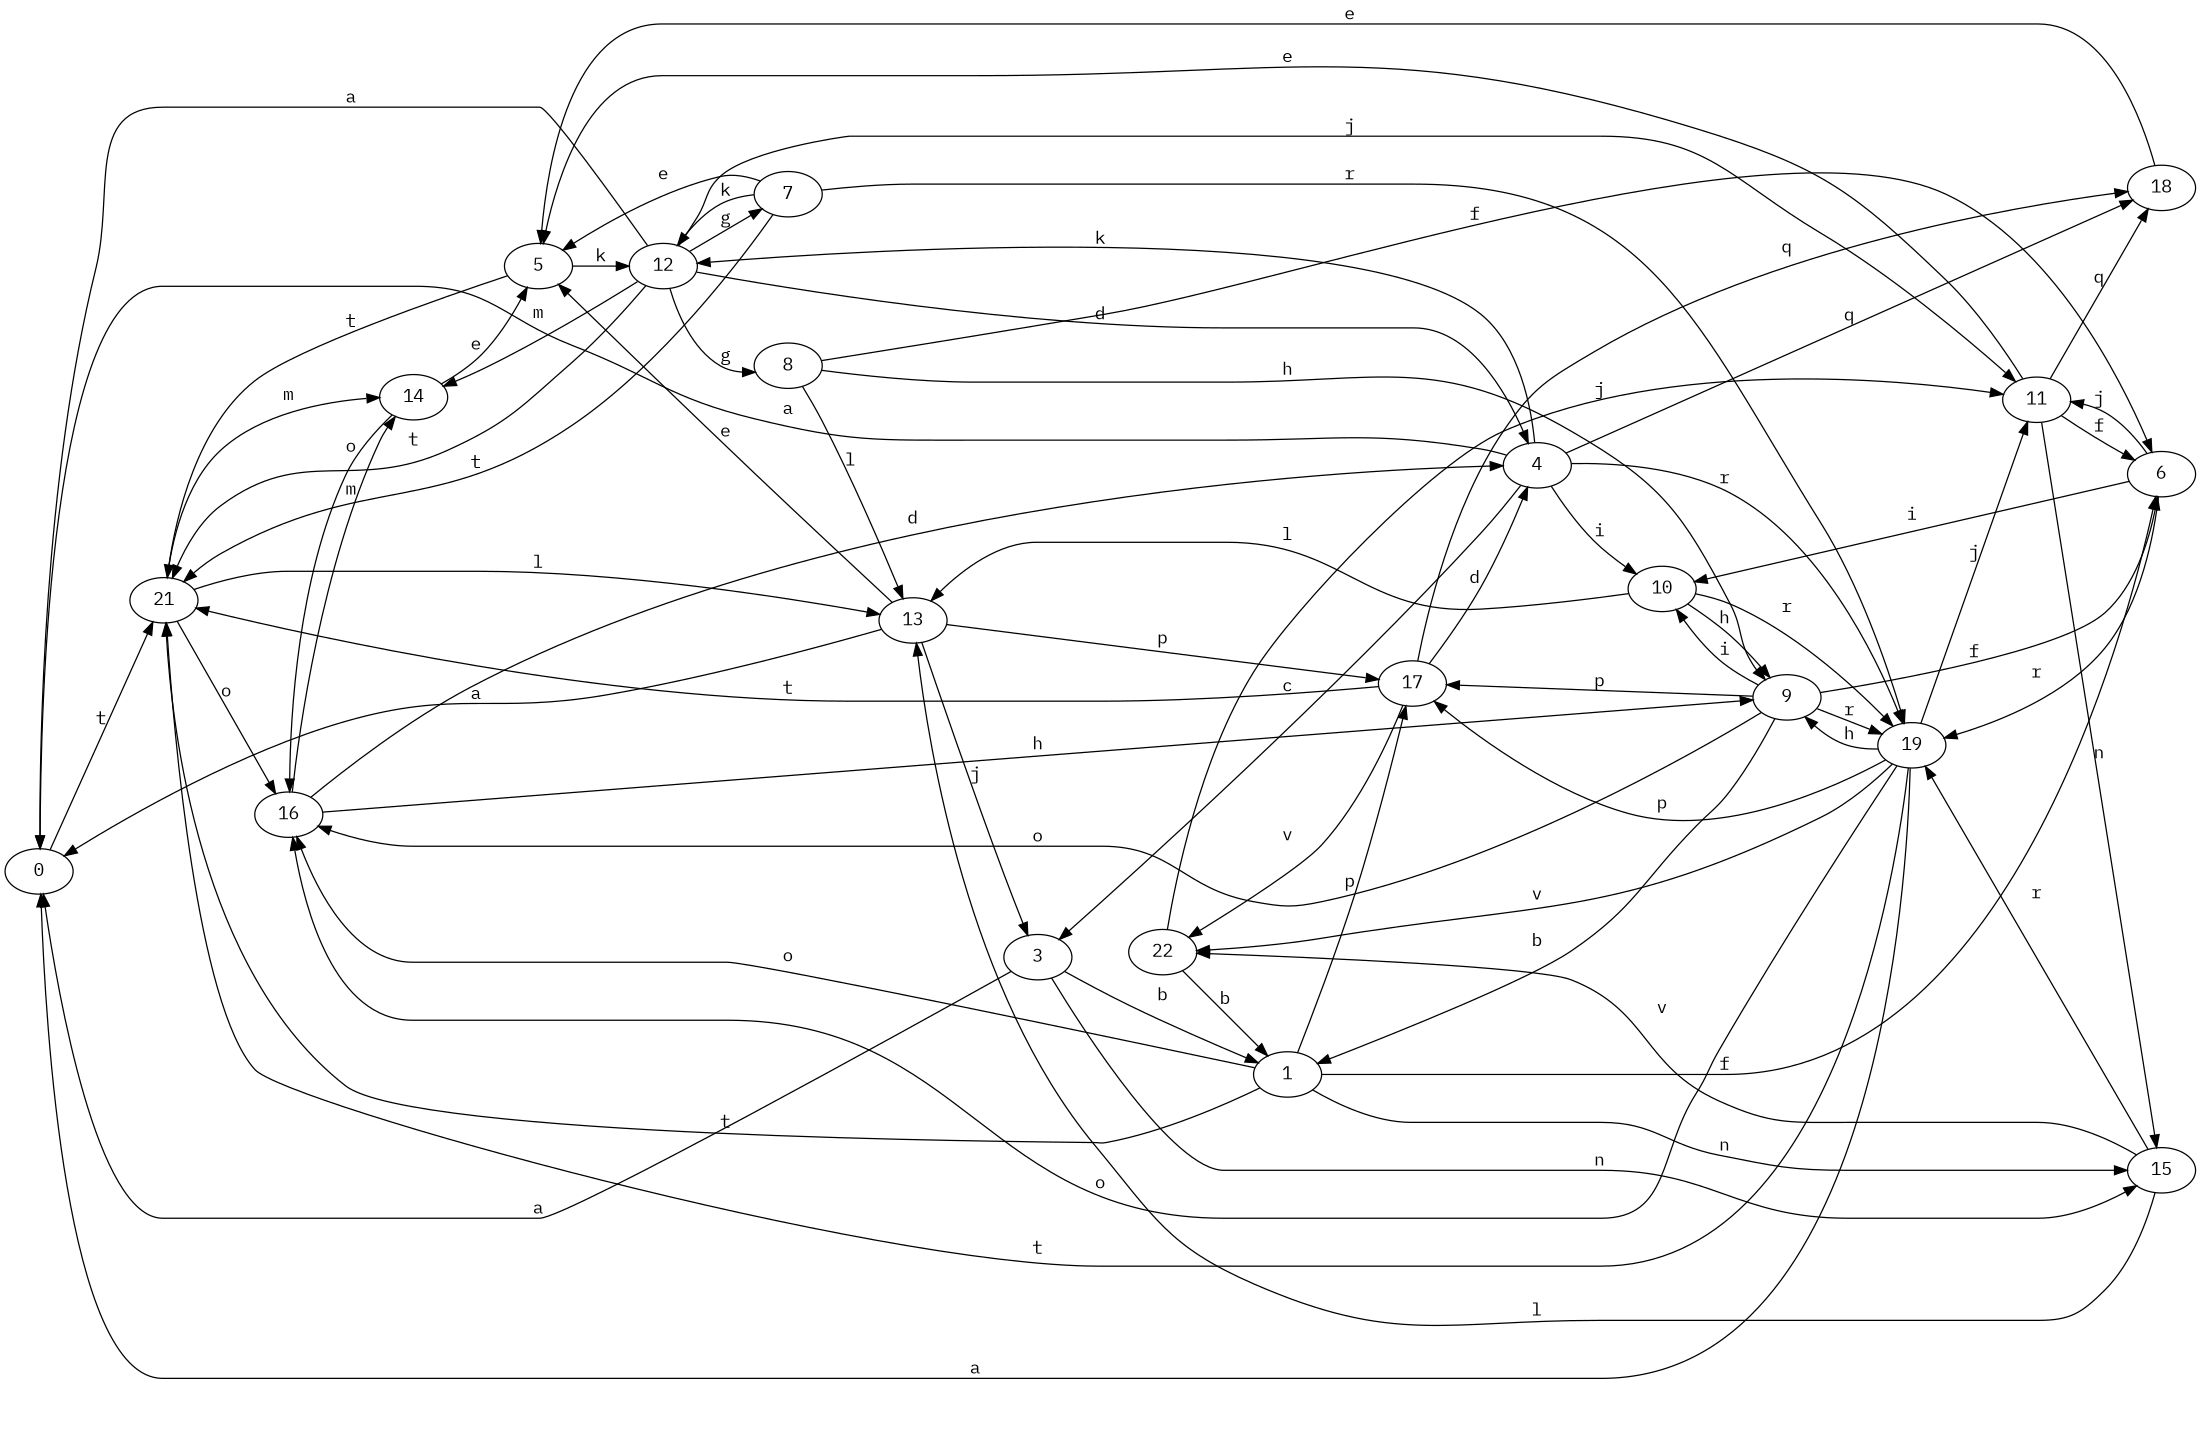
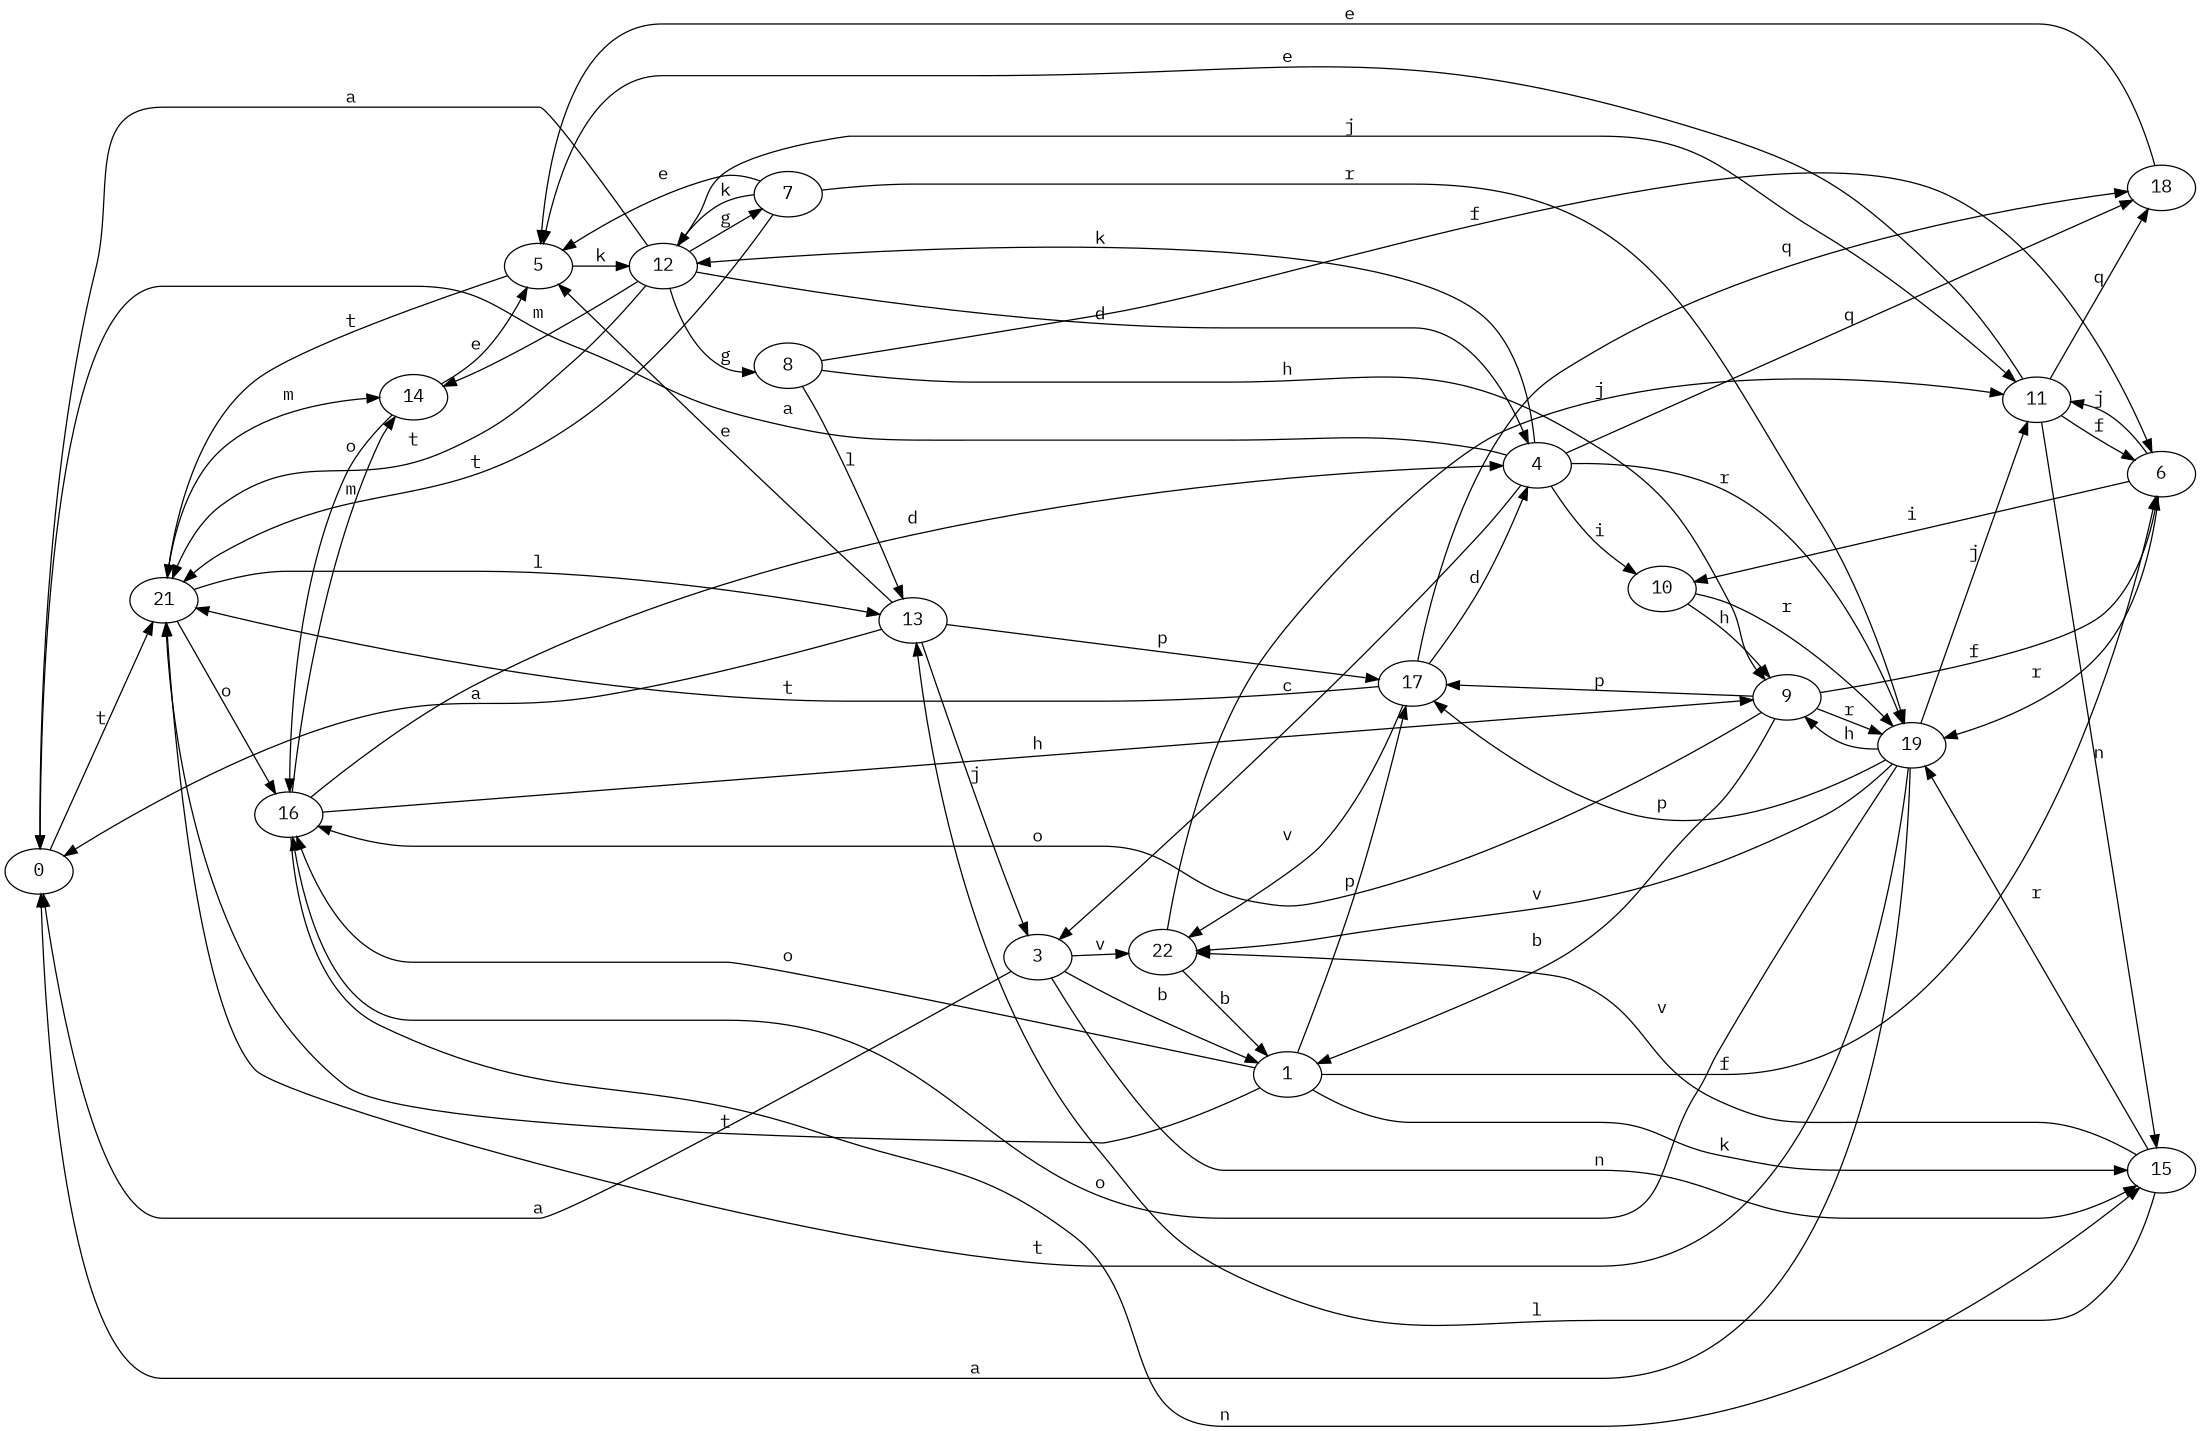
(1283, 550) -> none
(1717, 658) -> none
none -> (1094, 955)
(1725, 1146) -> (1725, 1146)
none -> (1139, 1354)
